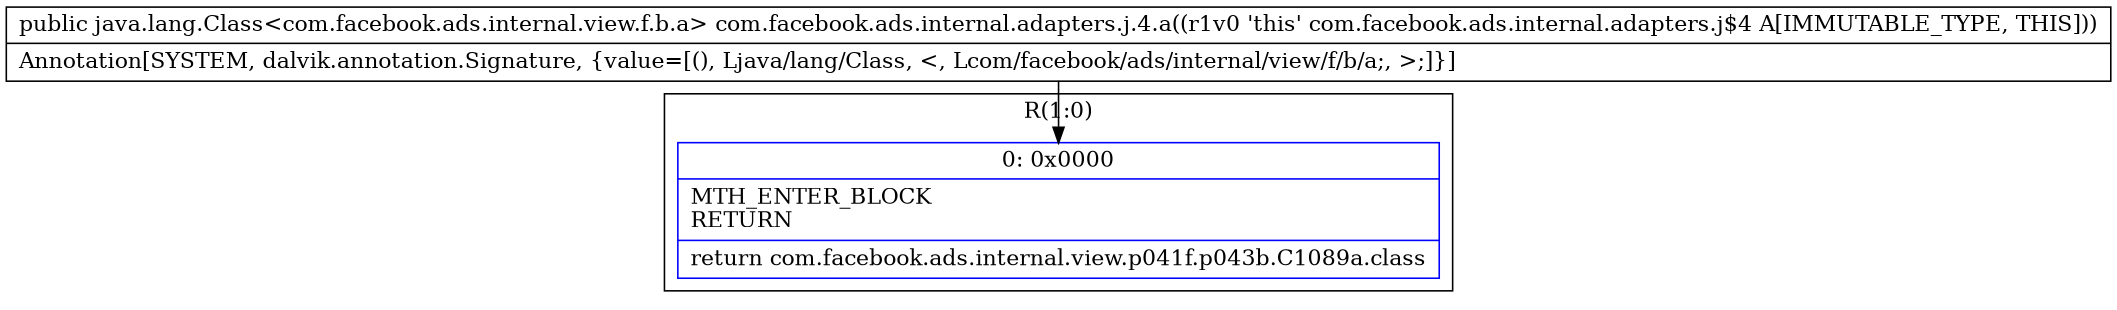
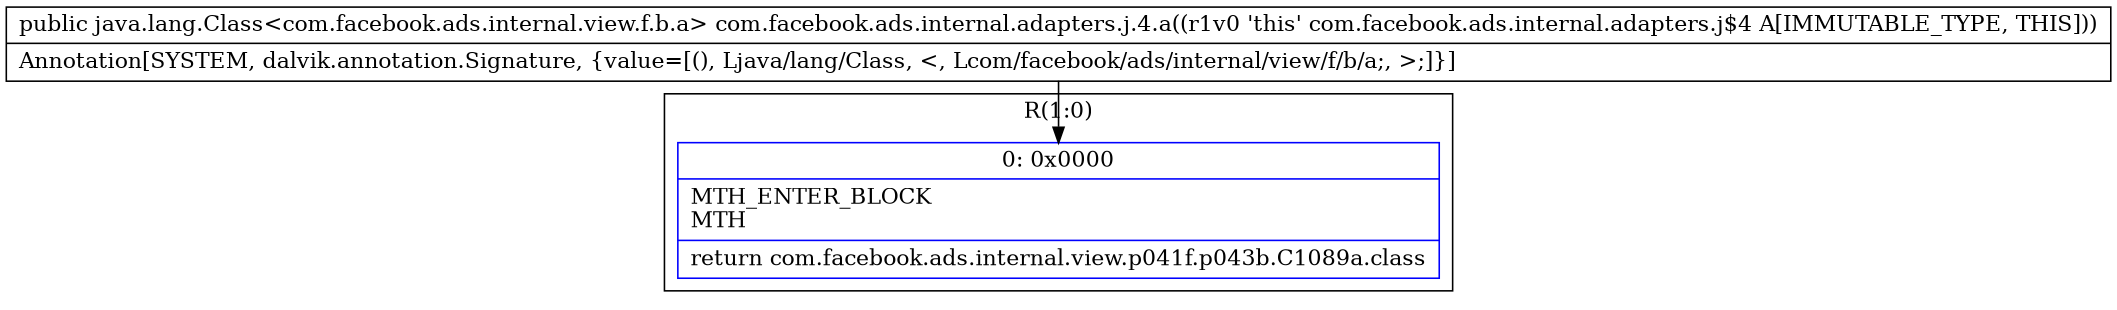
(742, 221) -> (719, 221)
